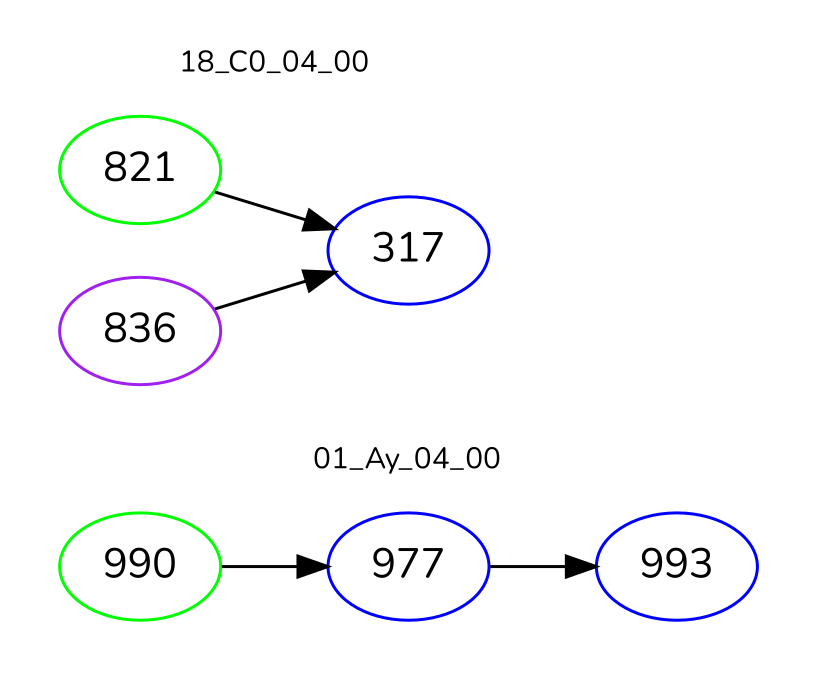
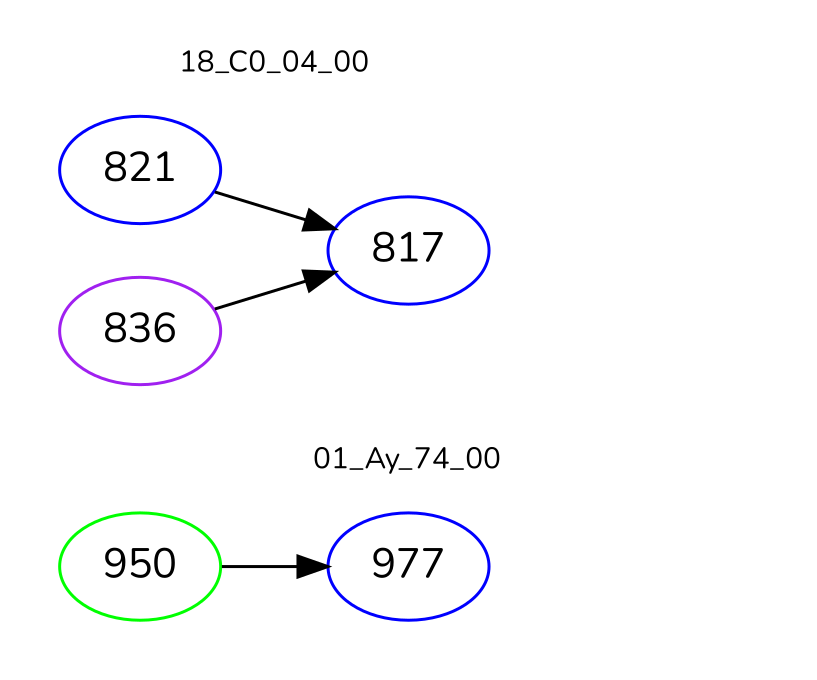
(140, 170) -> (140, 170)
(409, 250) -> (409, 250)
(409, 461) -> (409, 461)
(140, 567) -> (140, 567)
(677, 567) -> none
